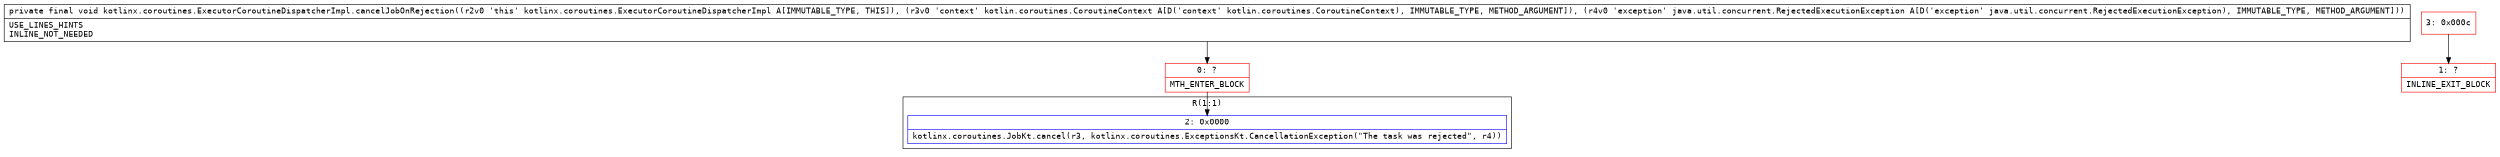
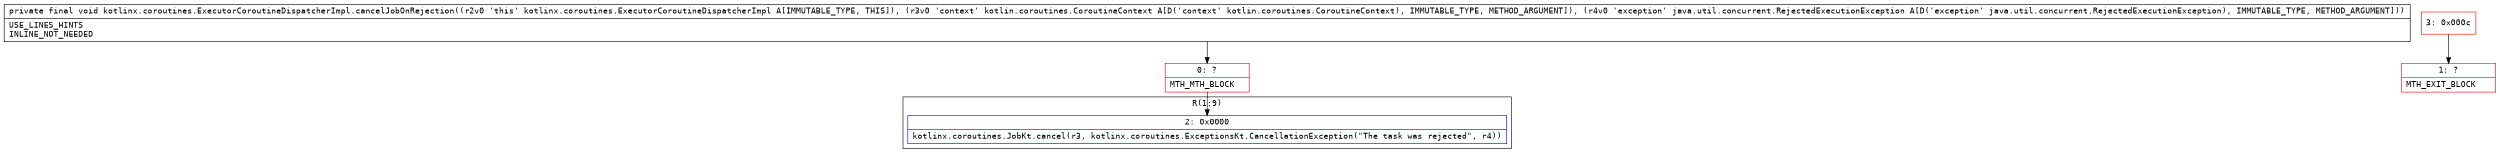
(1207, 85) -> (1202, 85)
(2449, 85) -> (2441, 85)
(1207, 104) -> (1207, 104)
